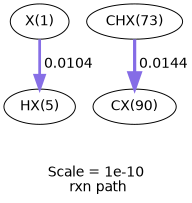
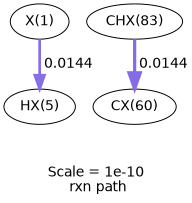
(135, 22) -> (135, 22)
(67, 64) -> (67, 64)
(135, 107) -> (135, 107)
